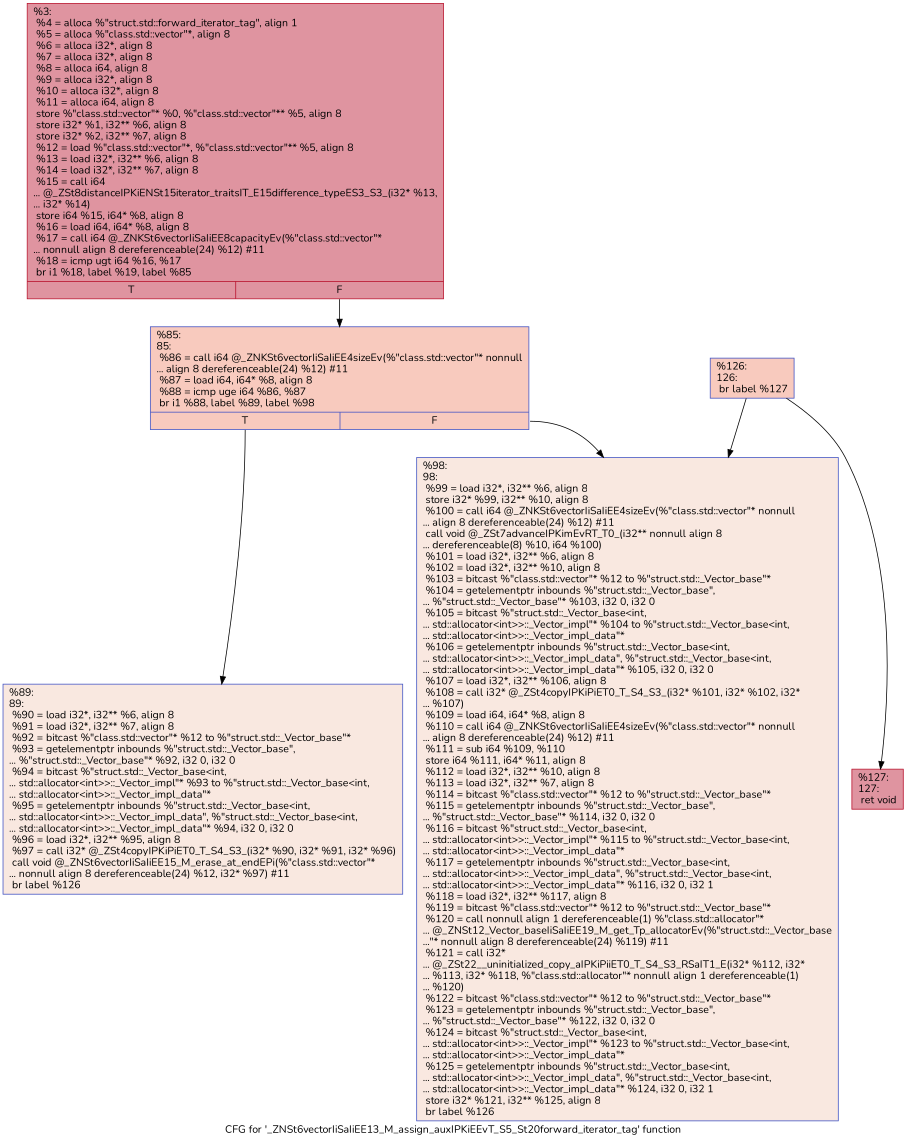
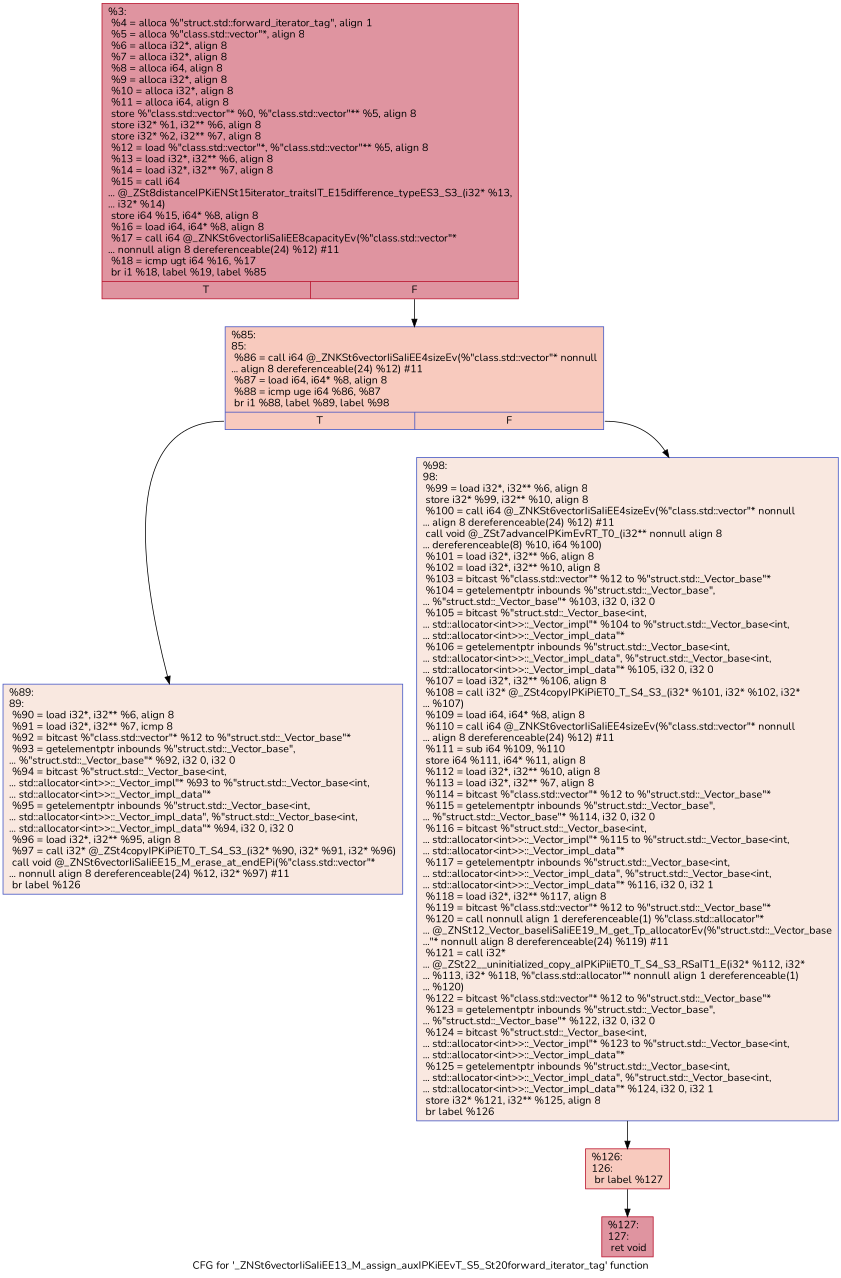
(752, 378) -> (627, 1169)
(738, 424) -> (627, 1131)
(92, 726) -> (91, 726)
